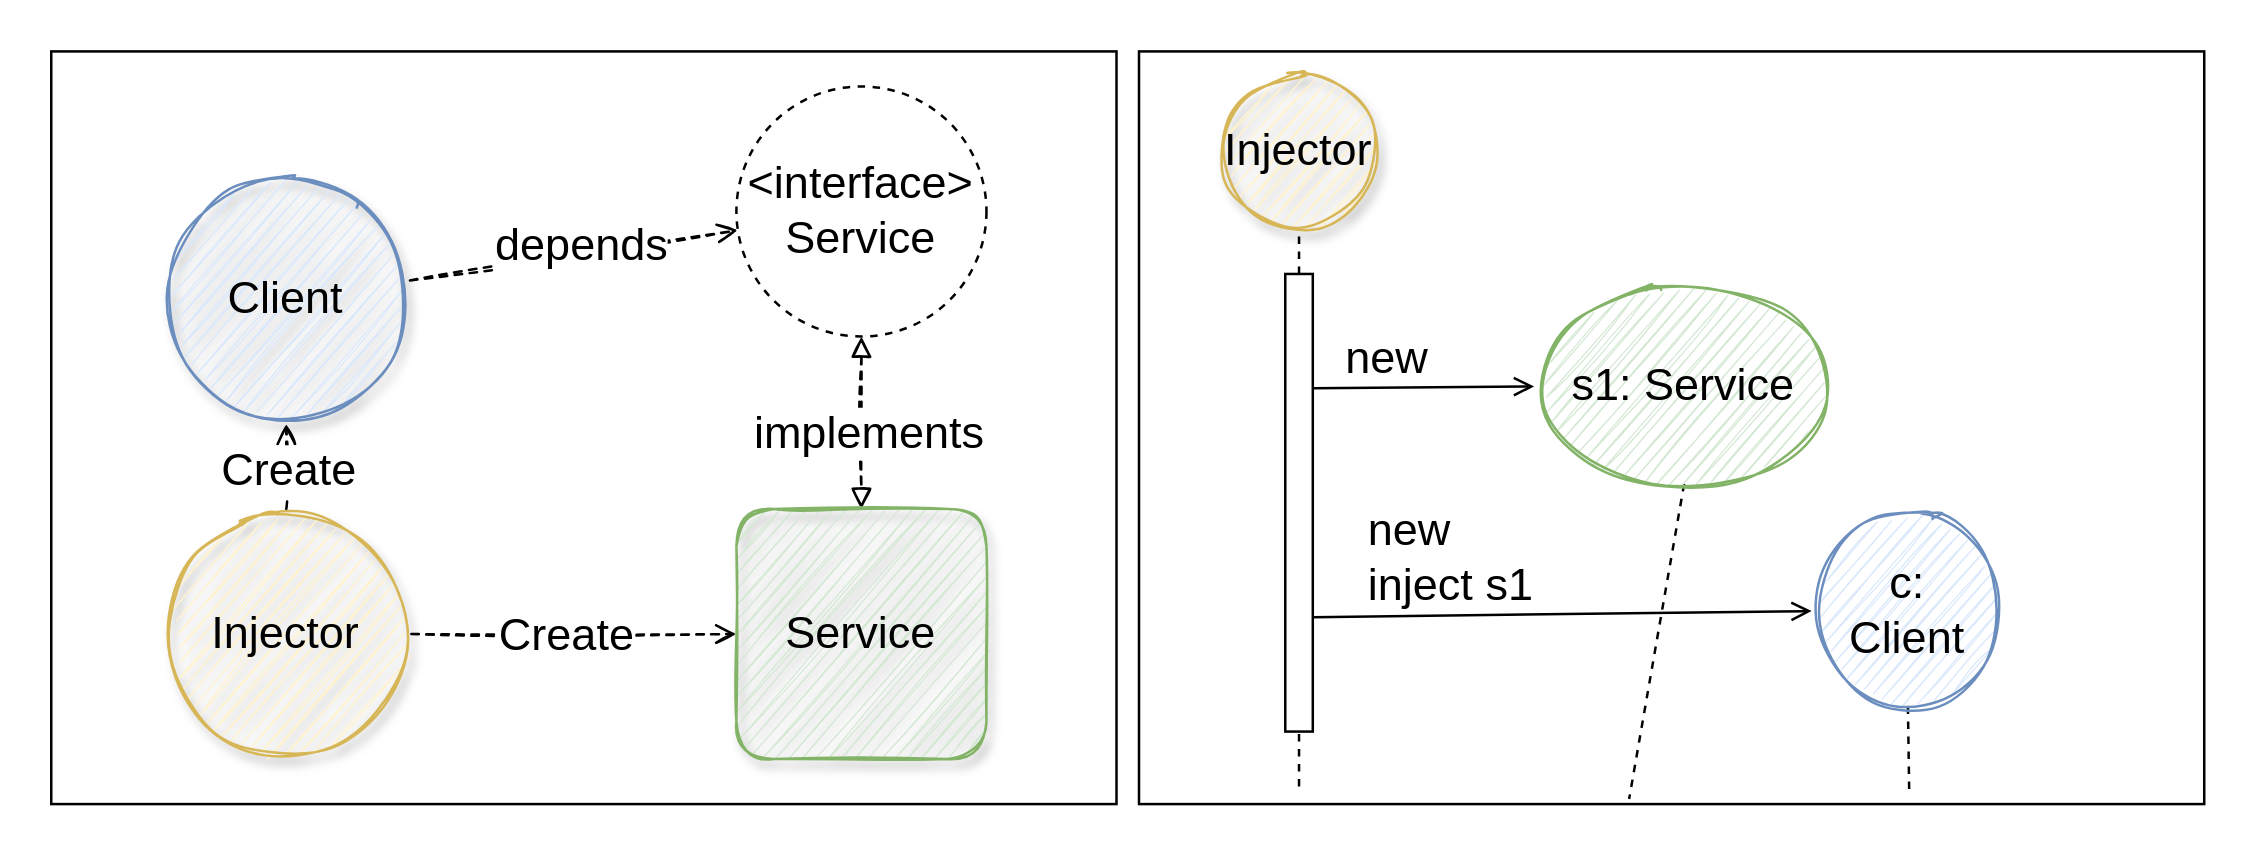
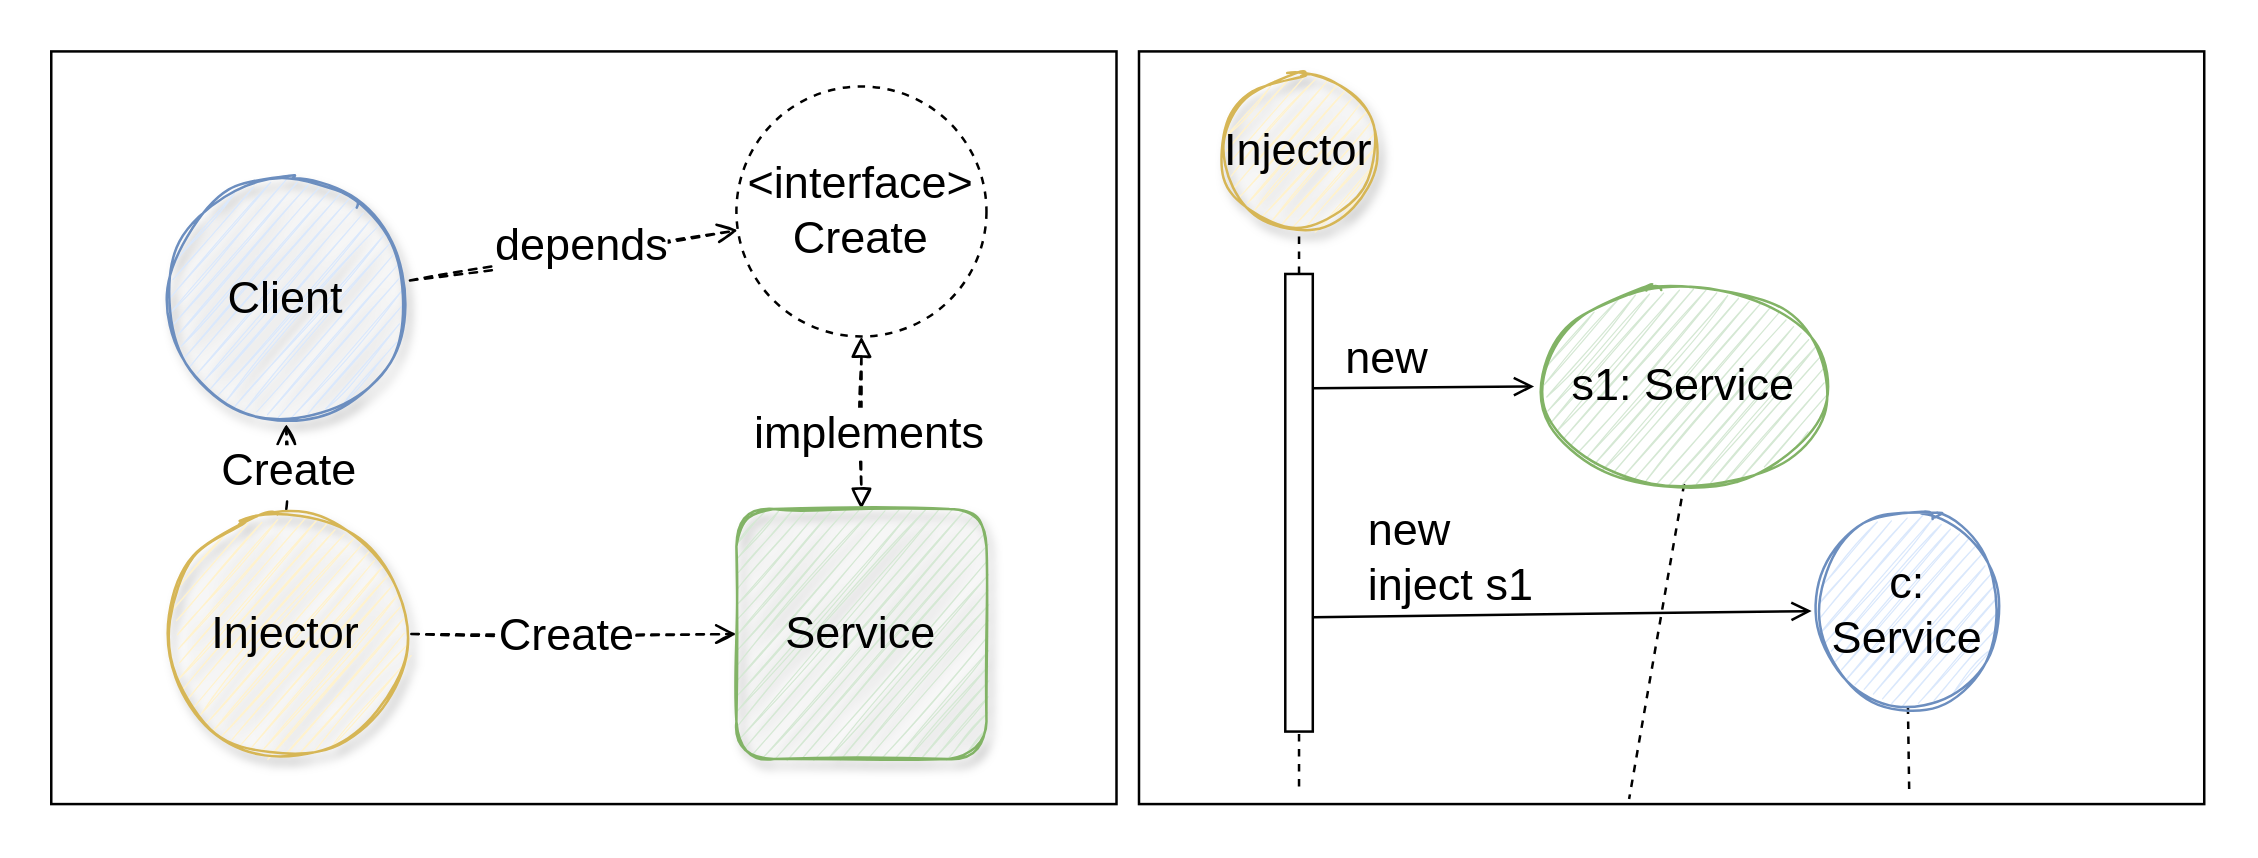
(861, 211) -> (861, 211)
(1908, 611) -> (1908, 611)
